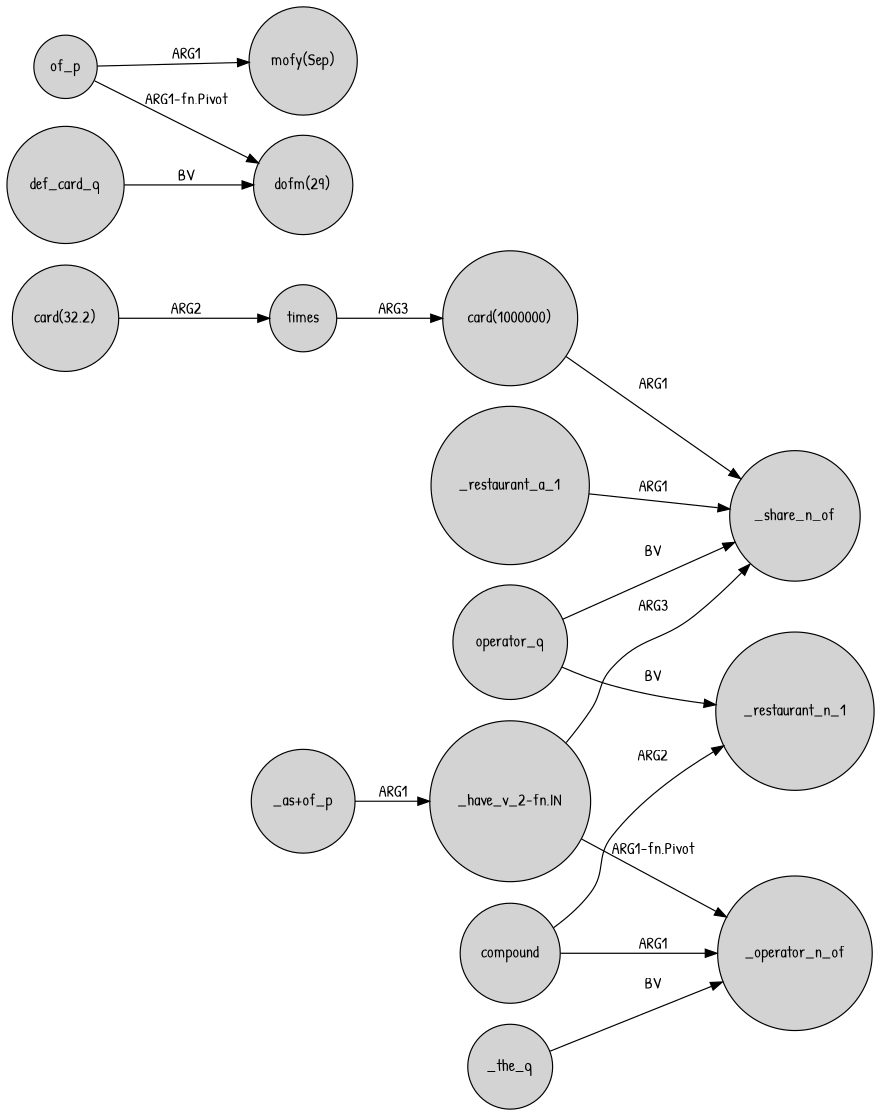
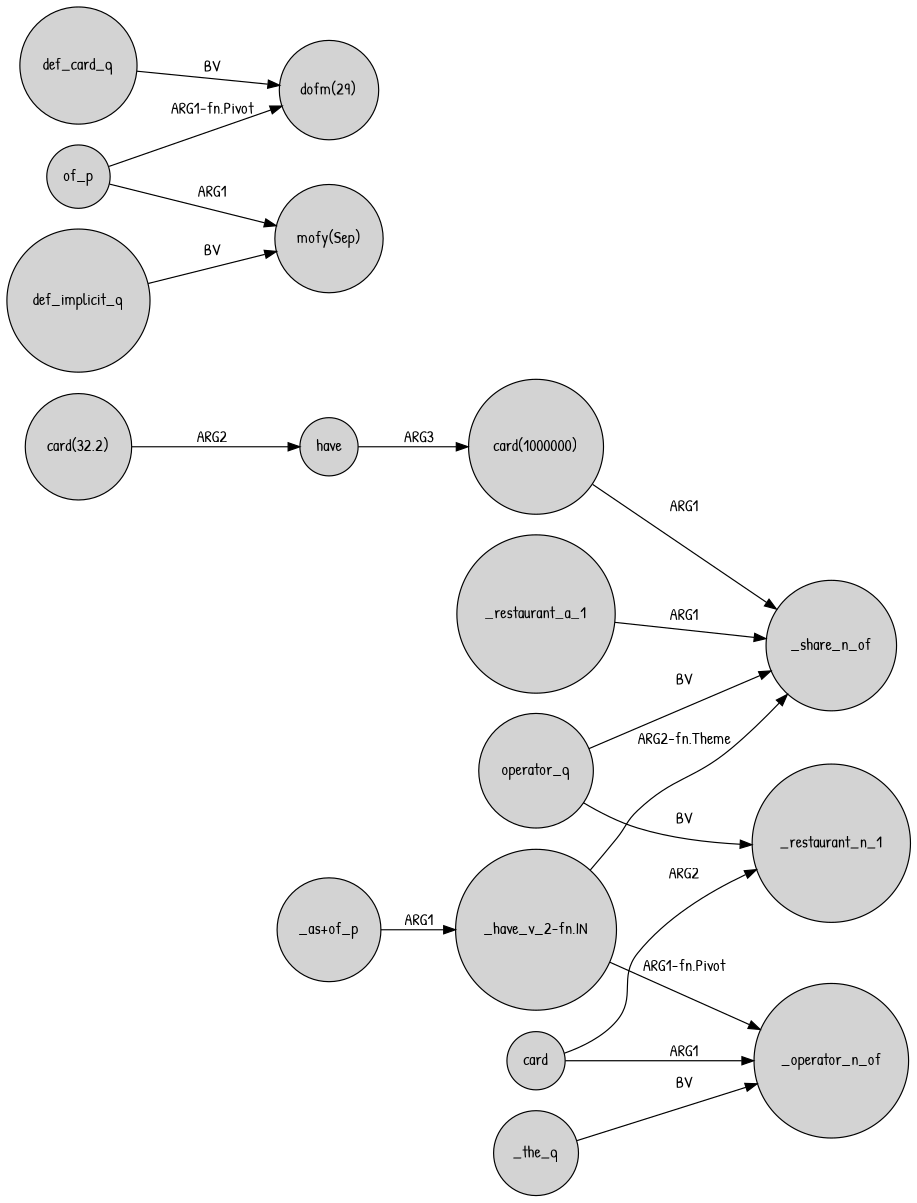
none -> (78, 301)
(303, 318) -> (329, 447)
(653, 607) -> (684, 740)
(510, 953) -> (536, 1061)
